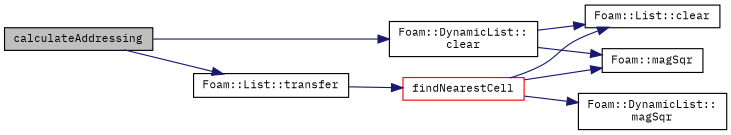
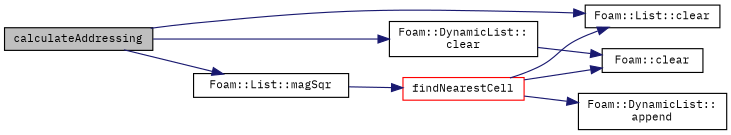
(556, 28) -> (362, 11)
(653, 61) -> (653, 61)
(271, 85) -> (271, 85)
(653, 111) -> (653, 111)
